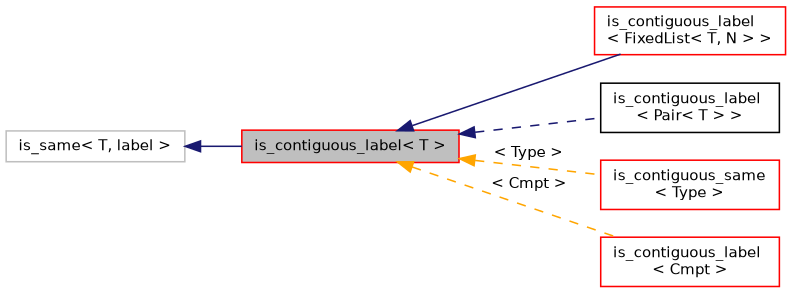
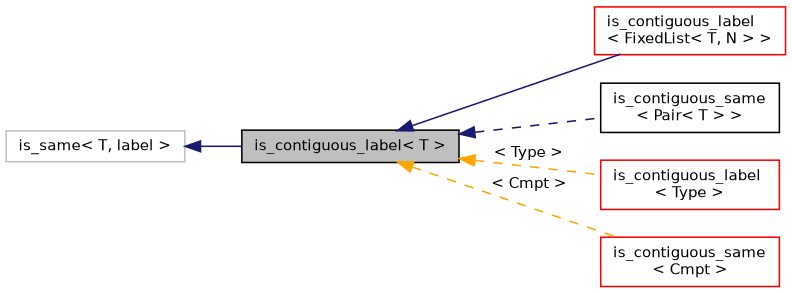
(690, 108) -> (690, 108)
(350, 146) -> (350, 146)
(690, 185) -> (690, 185)
(690, 262) -> (690, 262)
